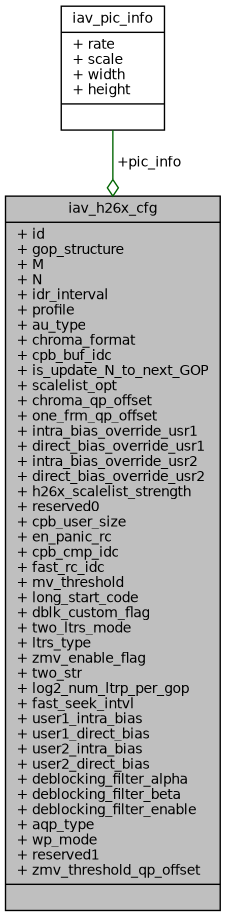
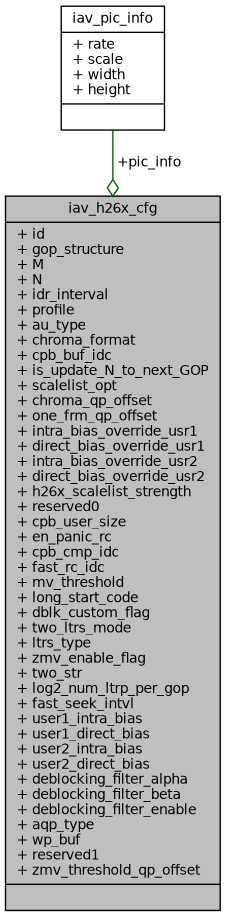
(57, 840) -> (49, 840)
